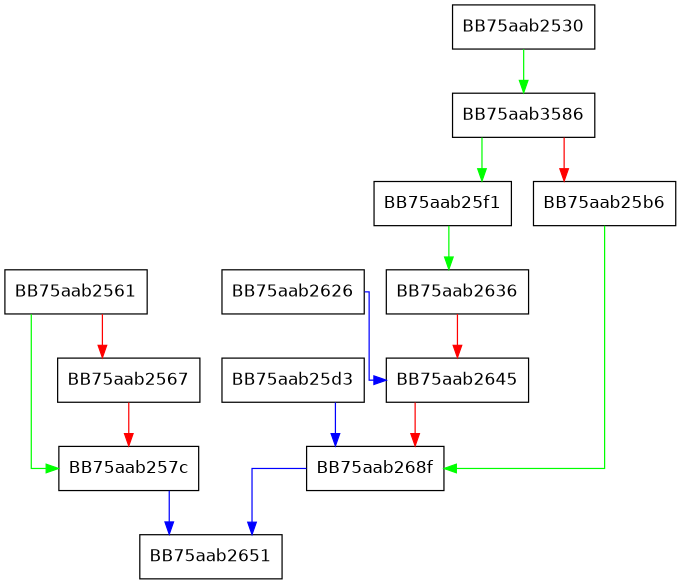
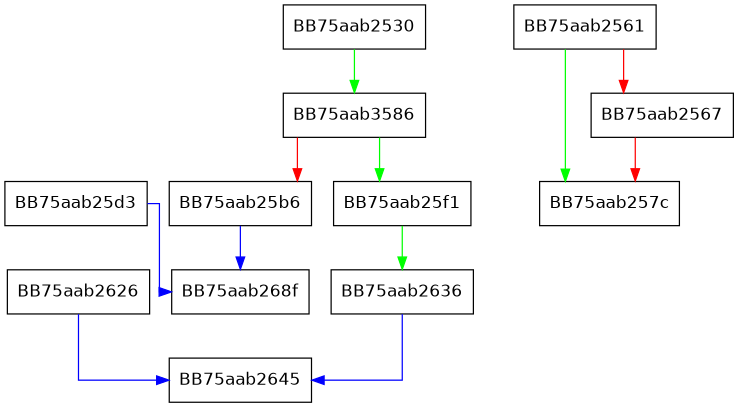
(457, 330) -> (396, 380)
(415, 418) -> none
(605, 421) -> (240, 241)
(211, 557) -> none
